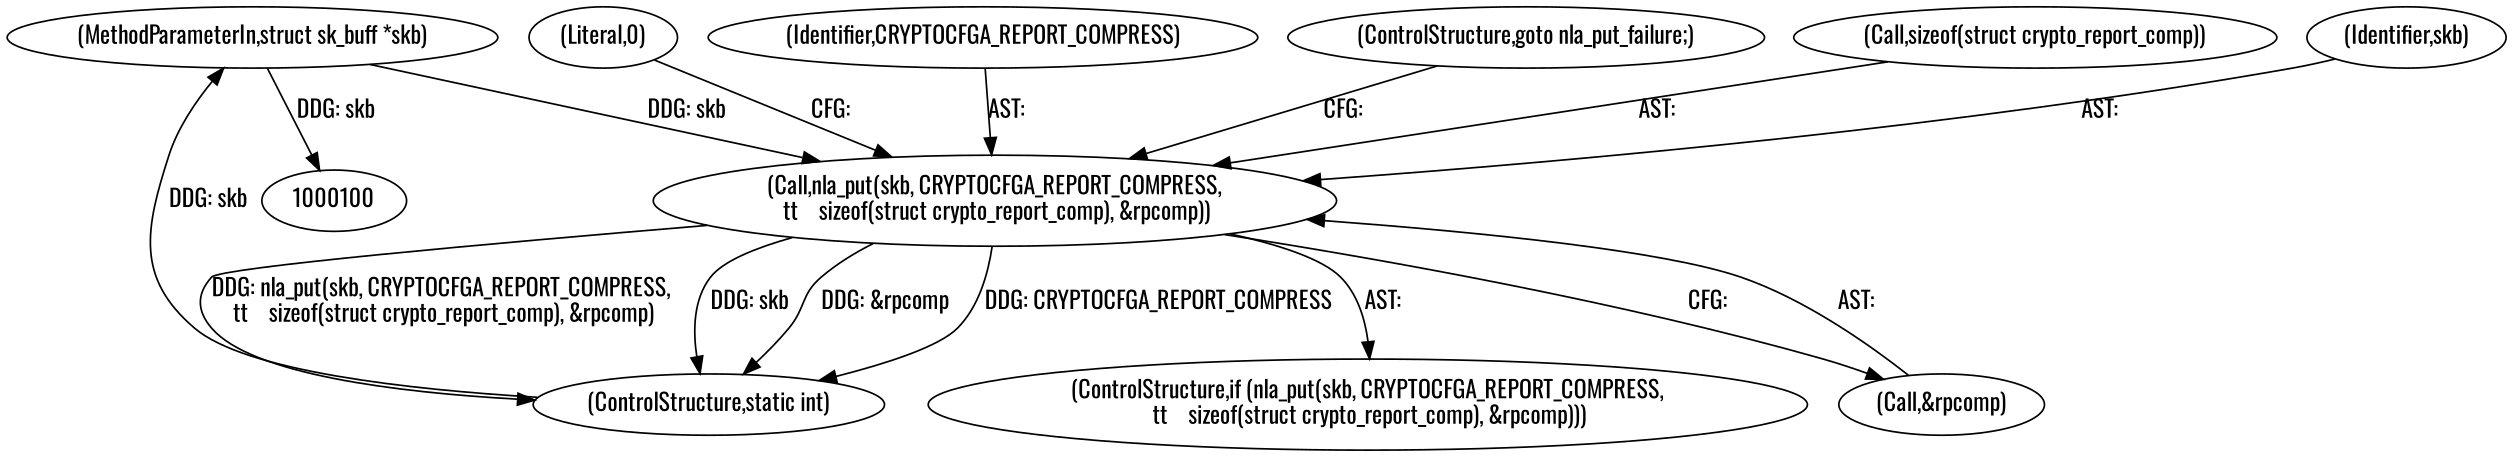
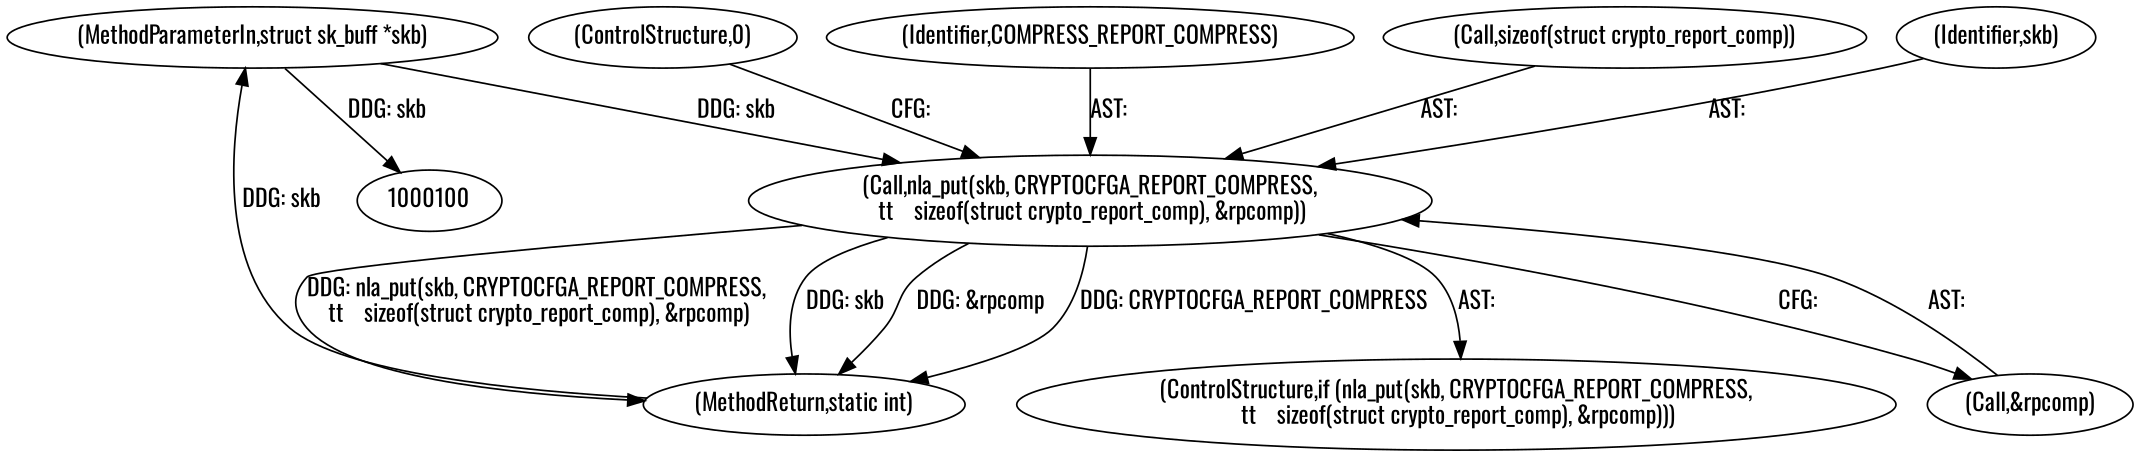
(603, 37) -> (663, 37)
(983, 37) -> (1090, 37)
(1526, 37) -> none
(709, 405) -> (804, 405)
